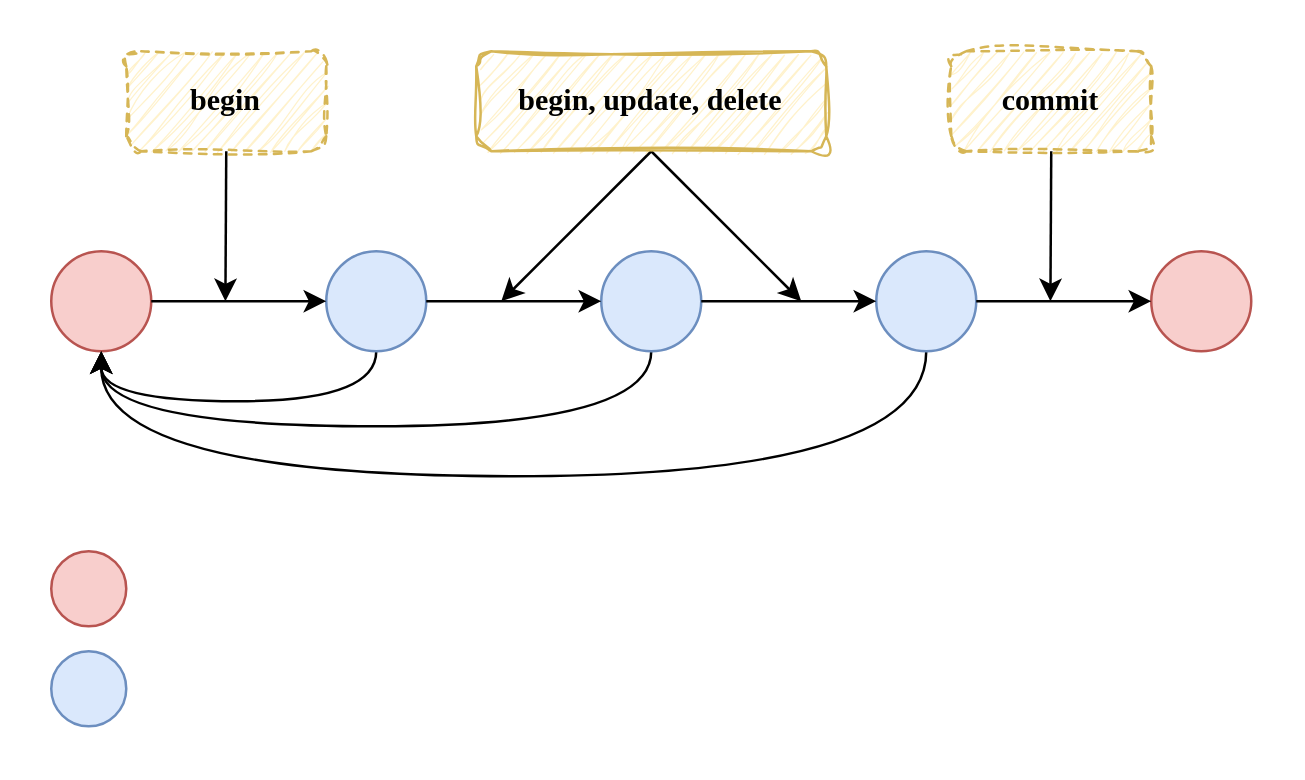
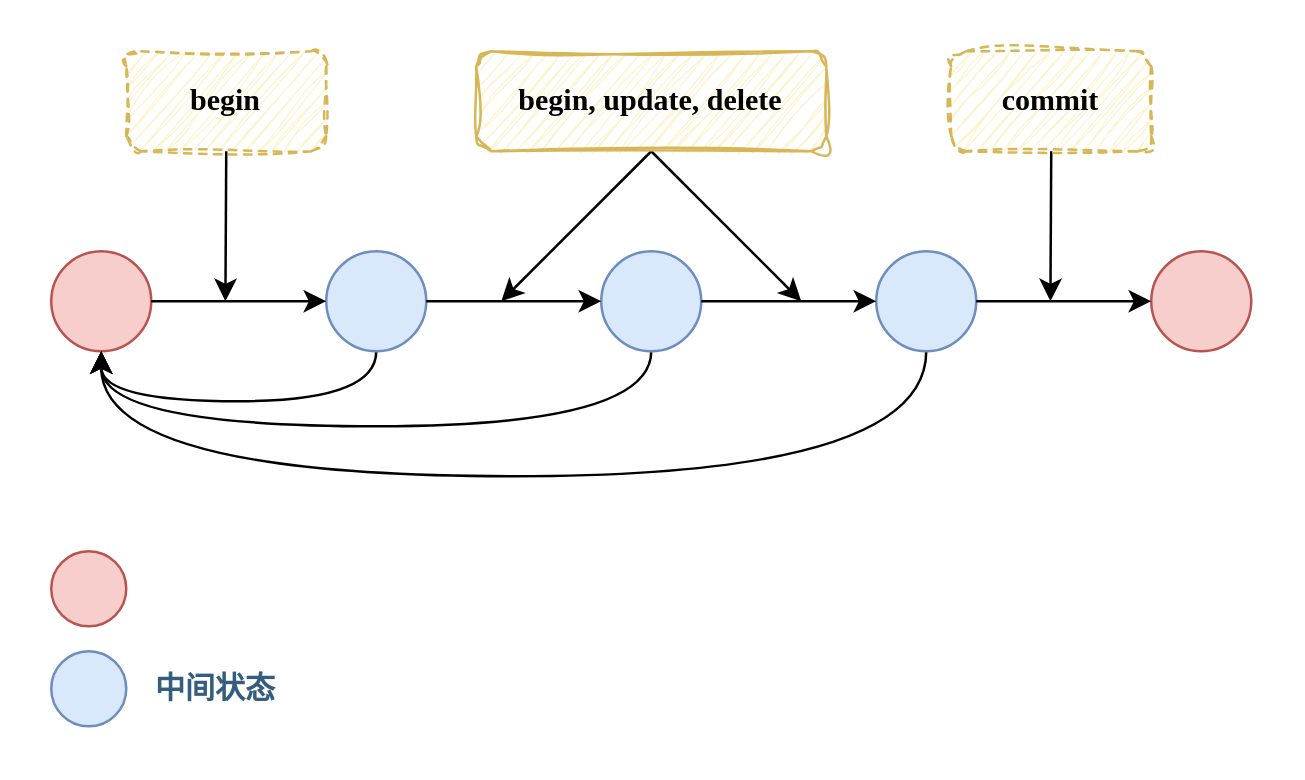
none -> (239, 689)
